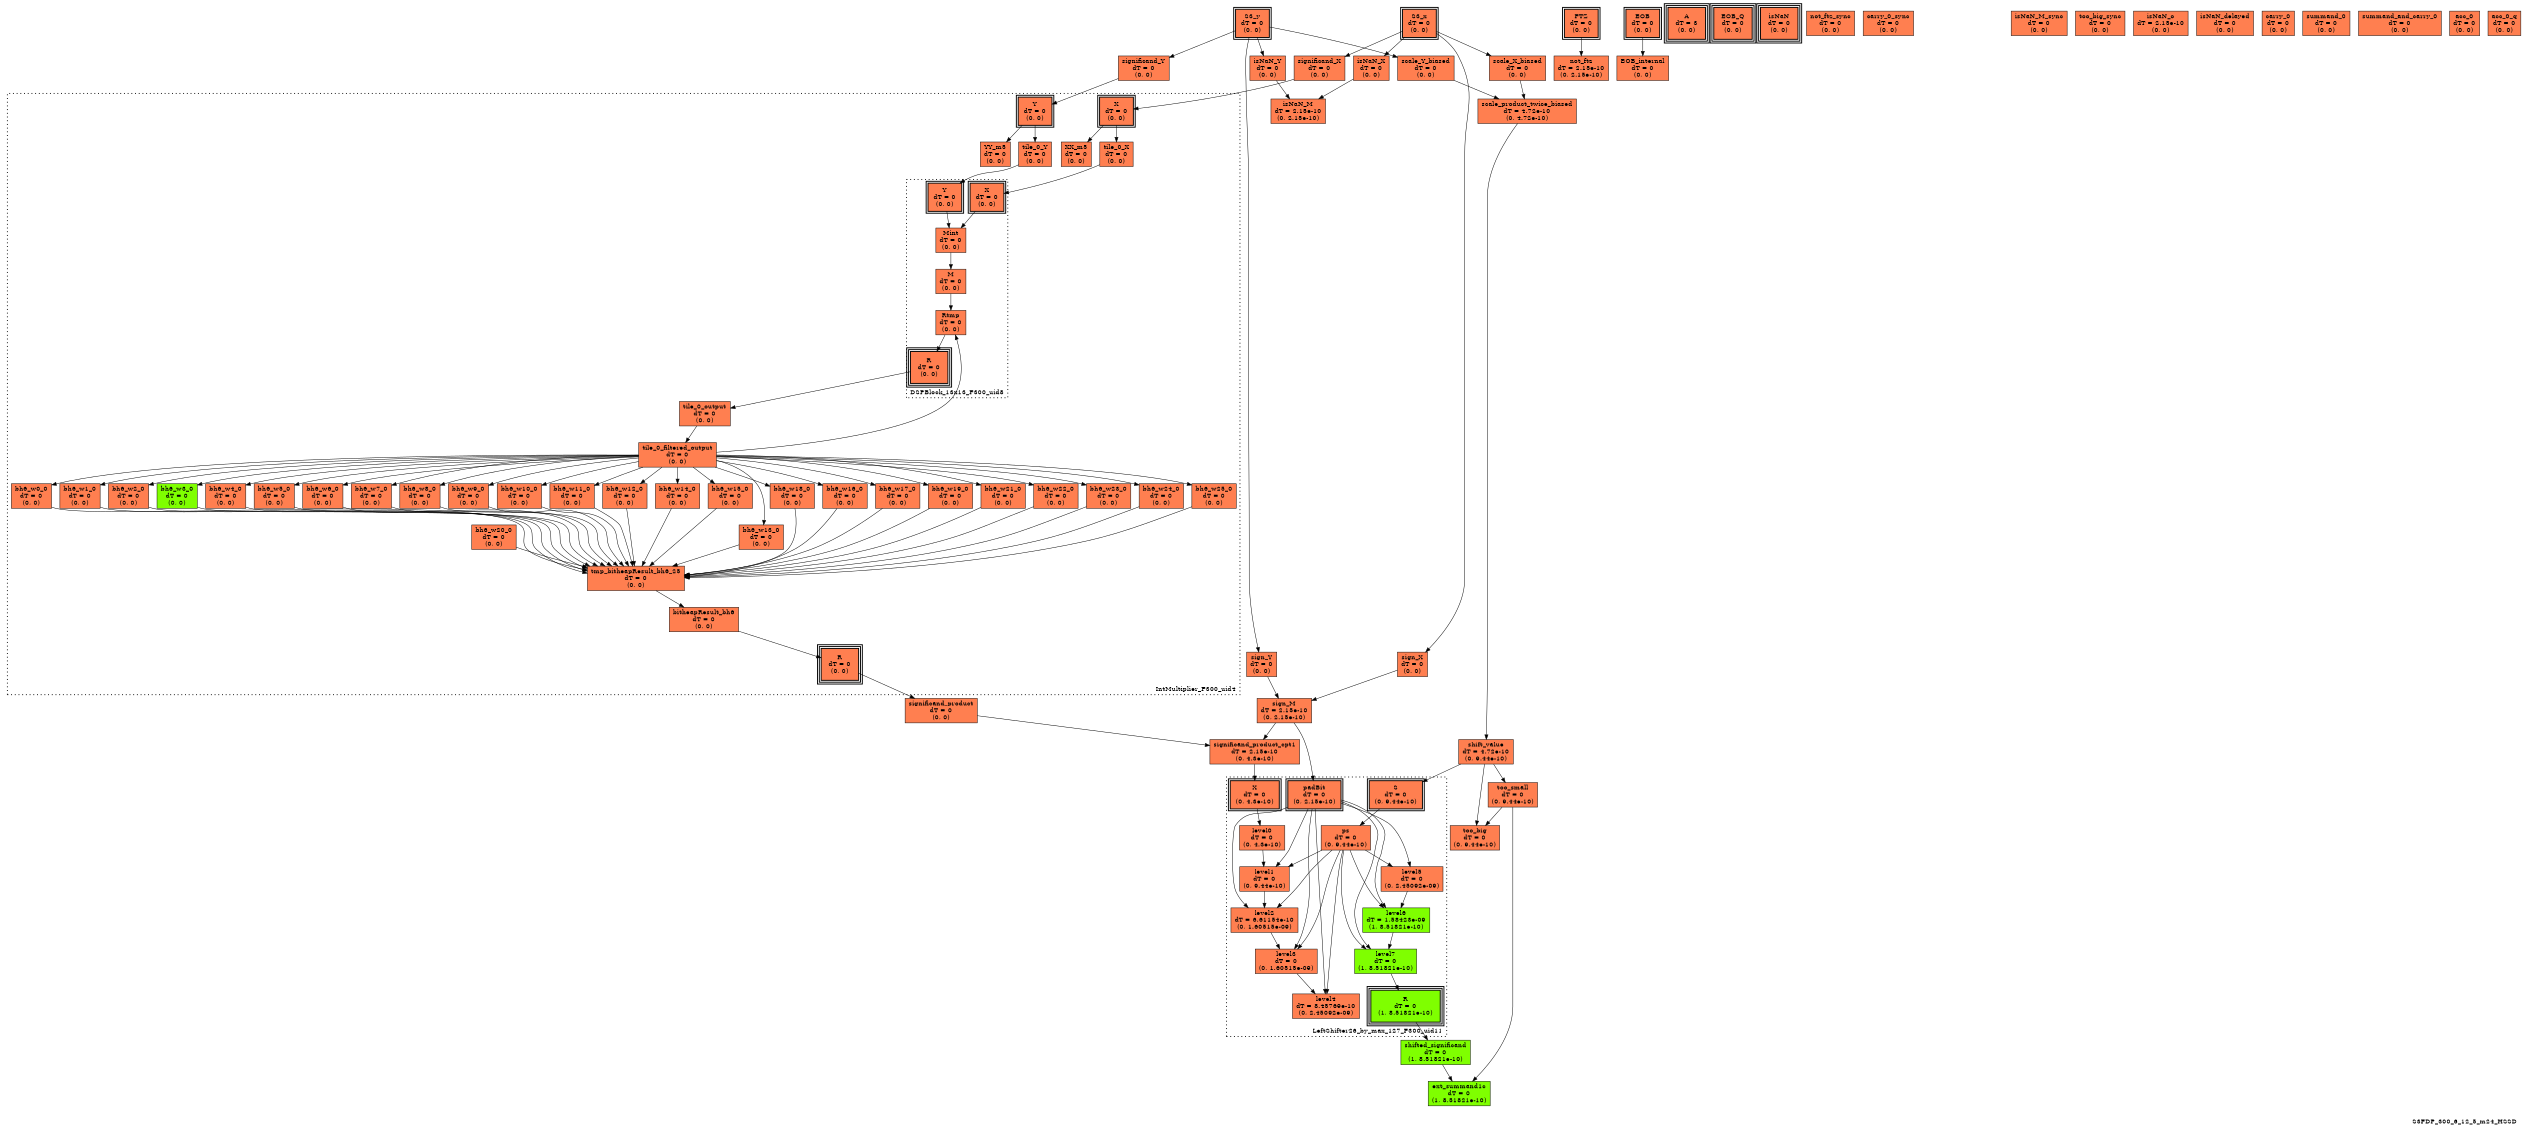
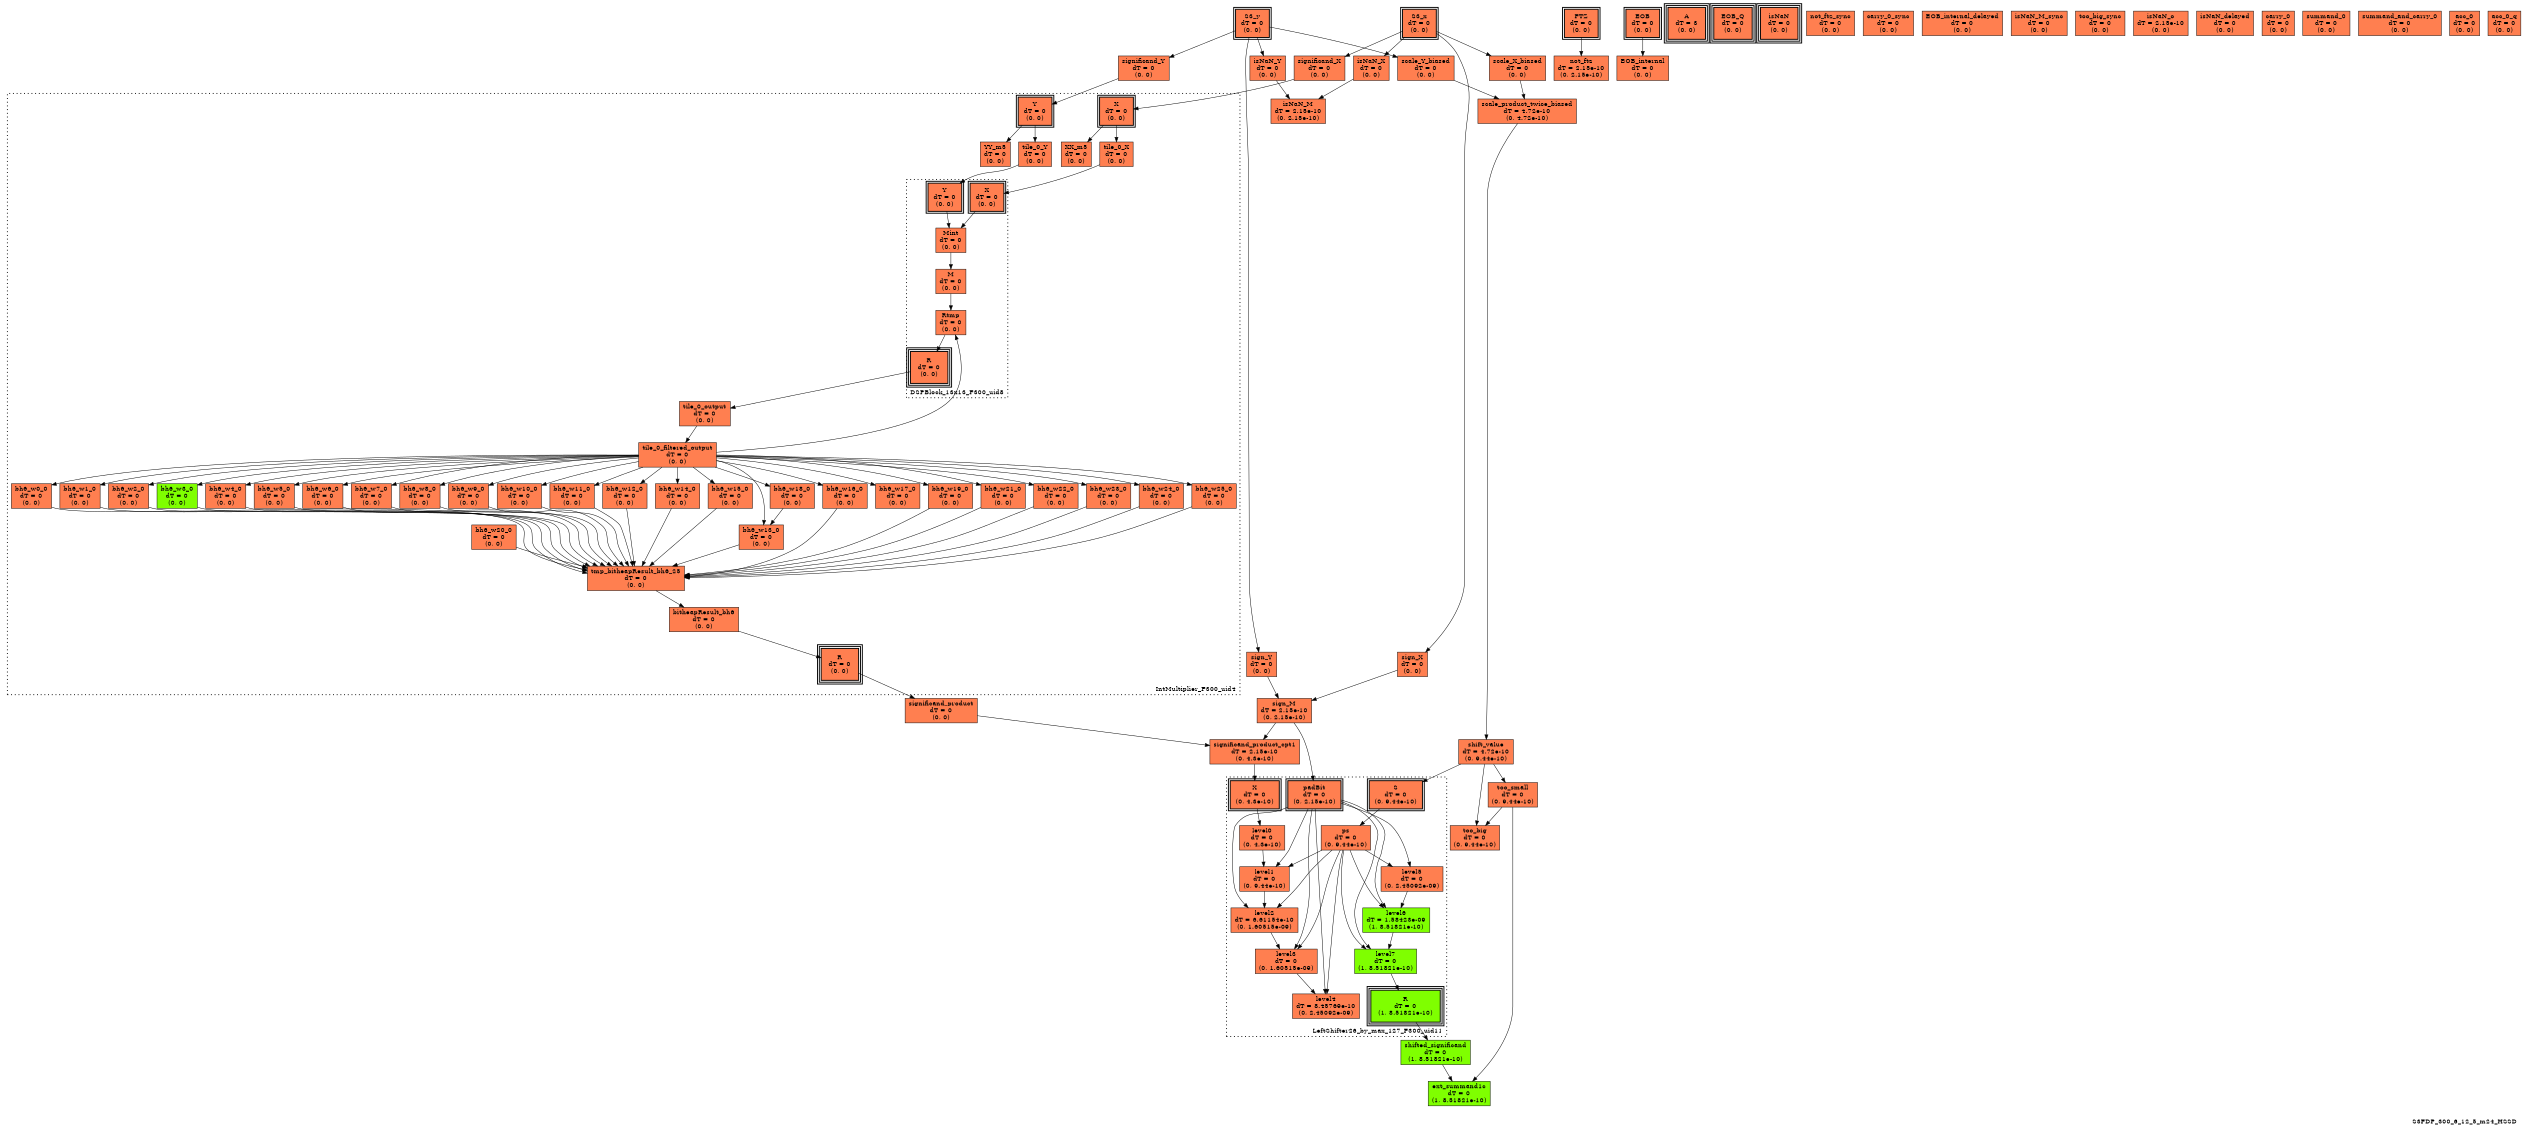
none -> (1962, 23)
(789, 547) -> (778, 515)
(791, 556) -> none
